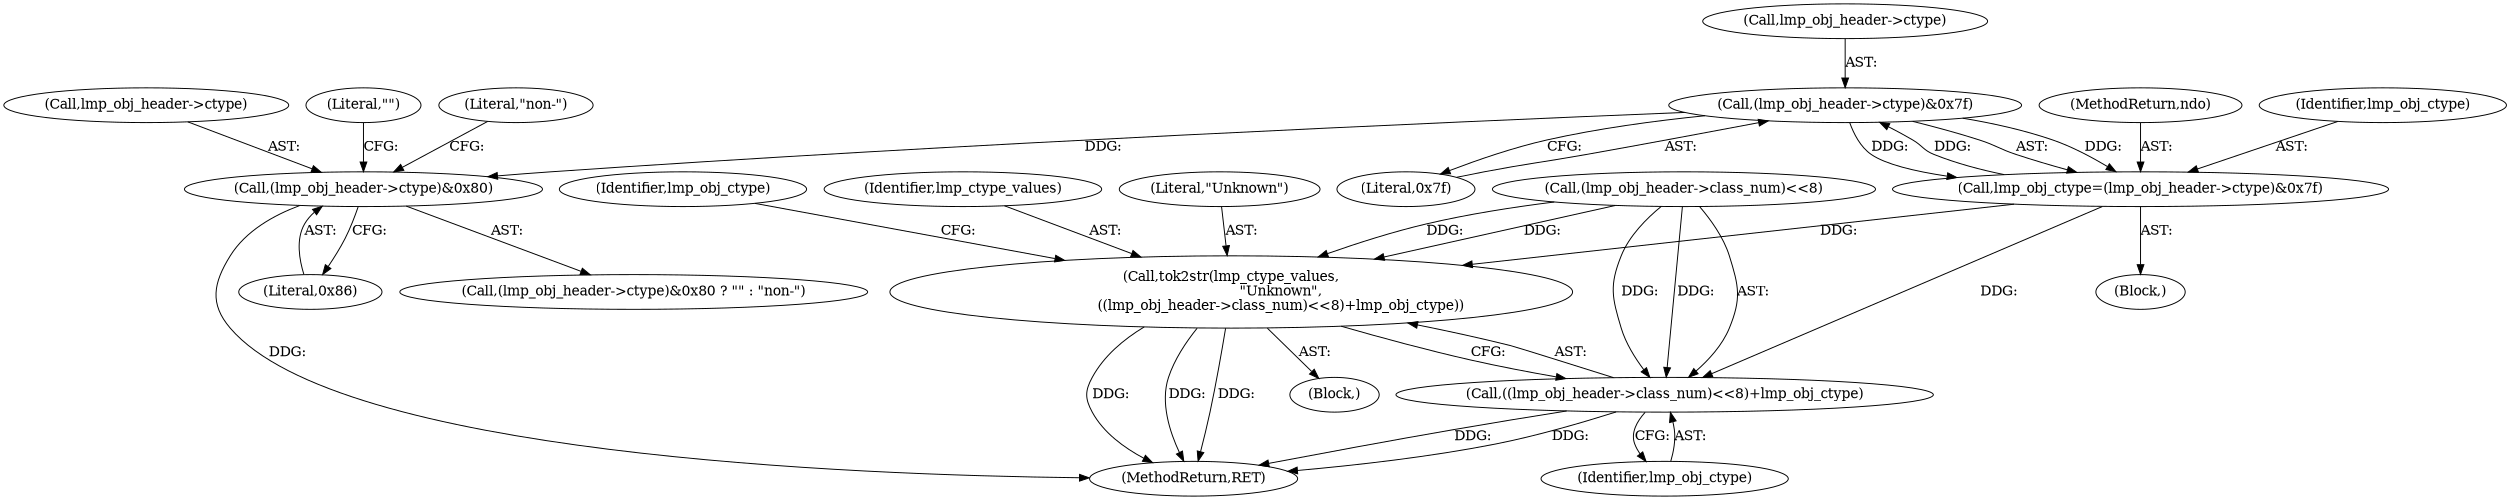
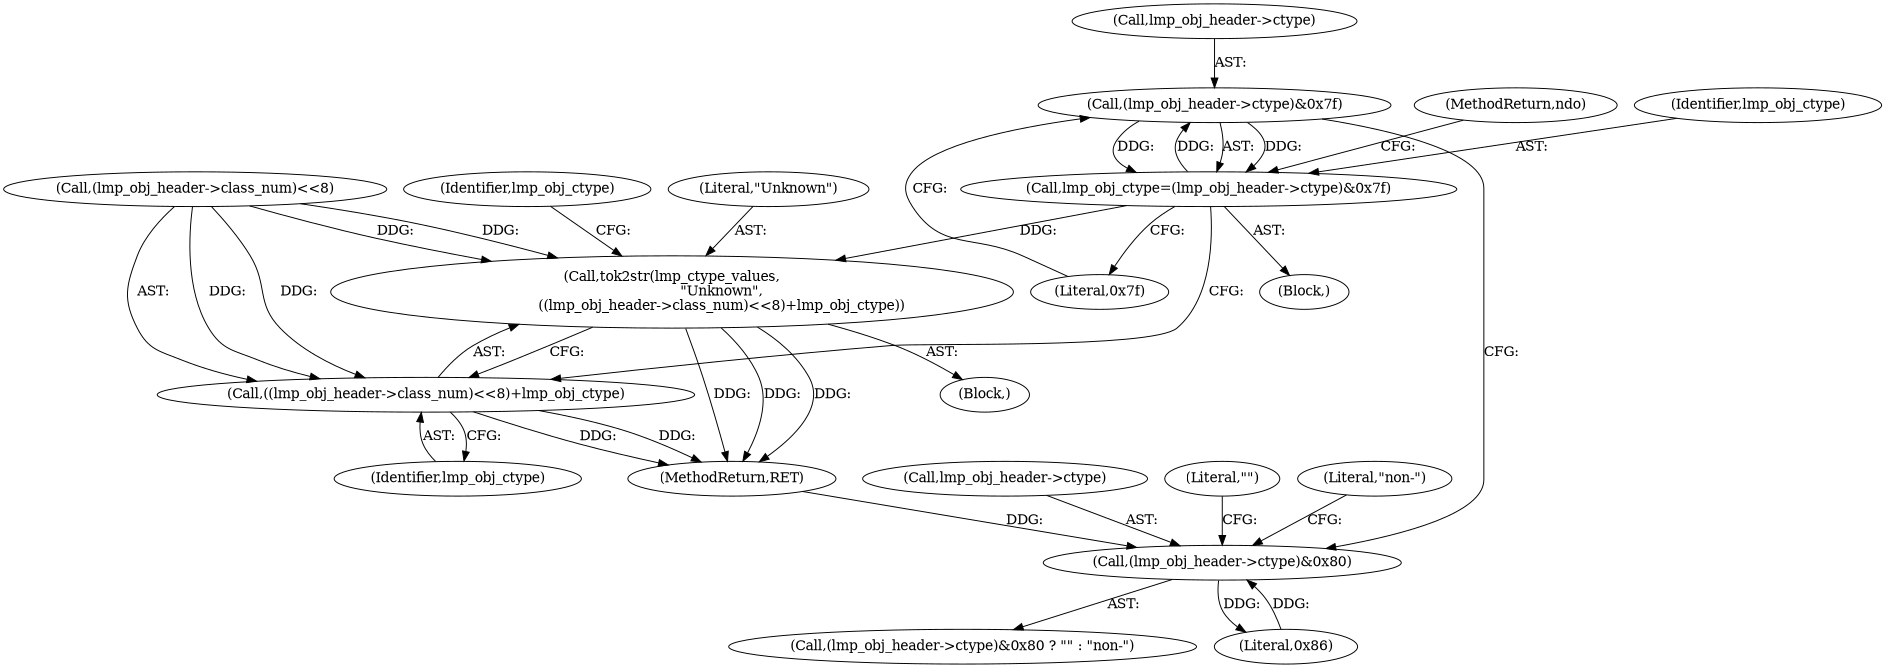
(1575, 134) -> (1141, 233)
(1105, 147) -> (1504, 353)
(1683, 147) -> (932, 189)
(2159, 147) -> (1400, 147)
(963, 189) -> none
(323, 231) -> (1293, 605)
(372, 231) -> (1244, 605)
(2001, 292) -> (1229, 292)
(561, 442) -> (965, 519)
